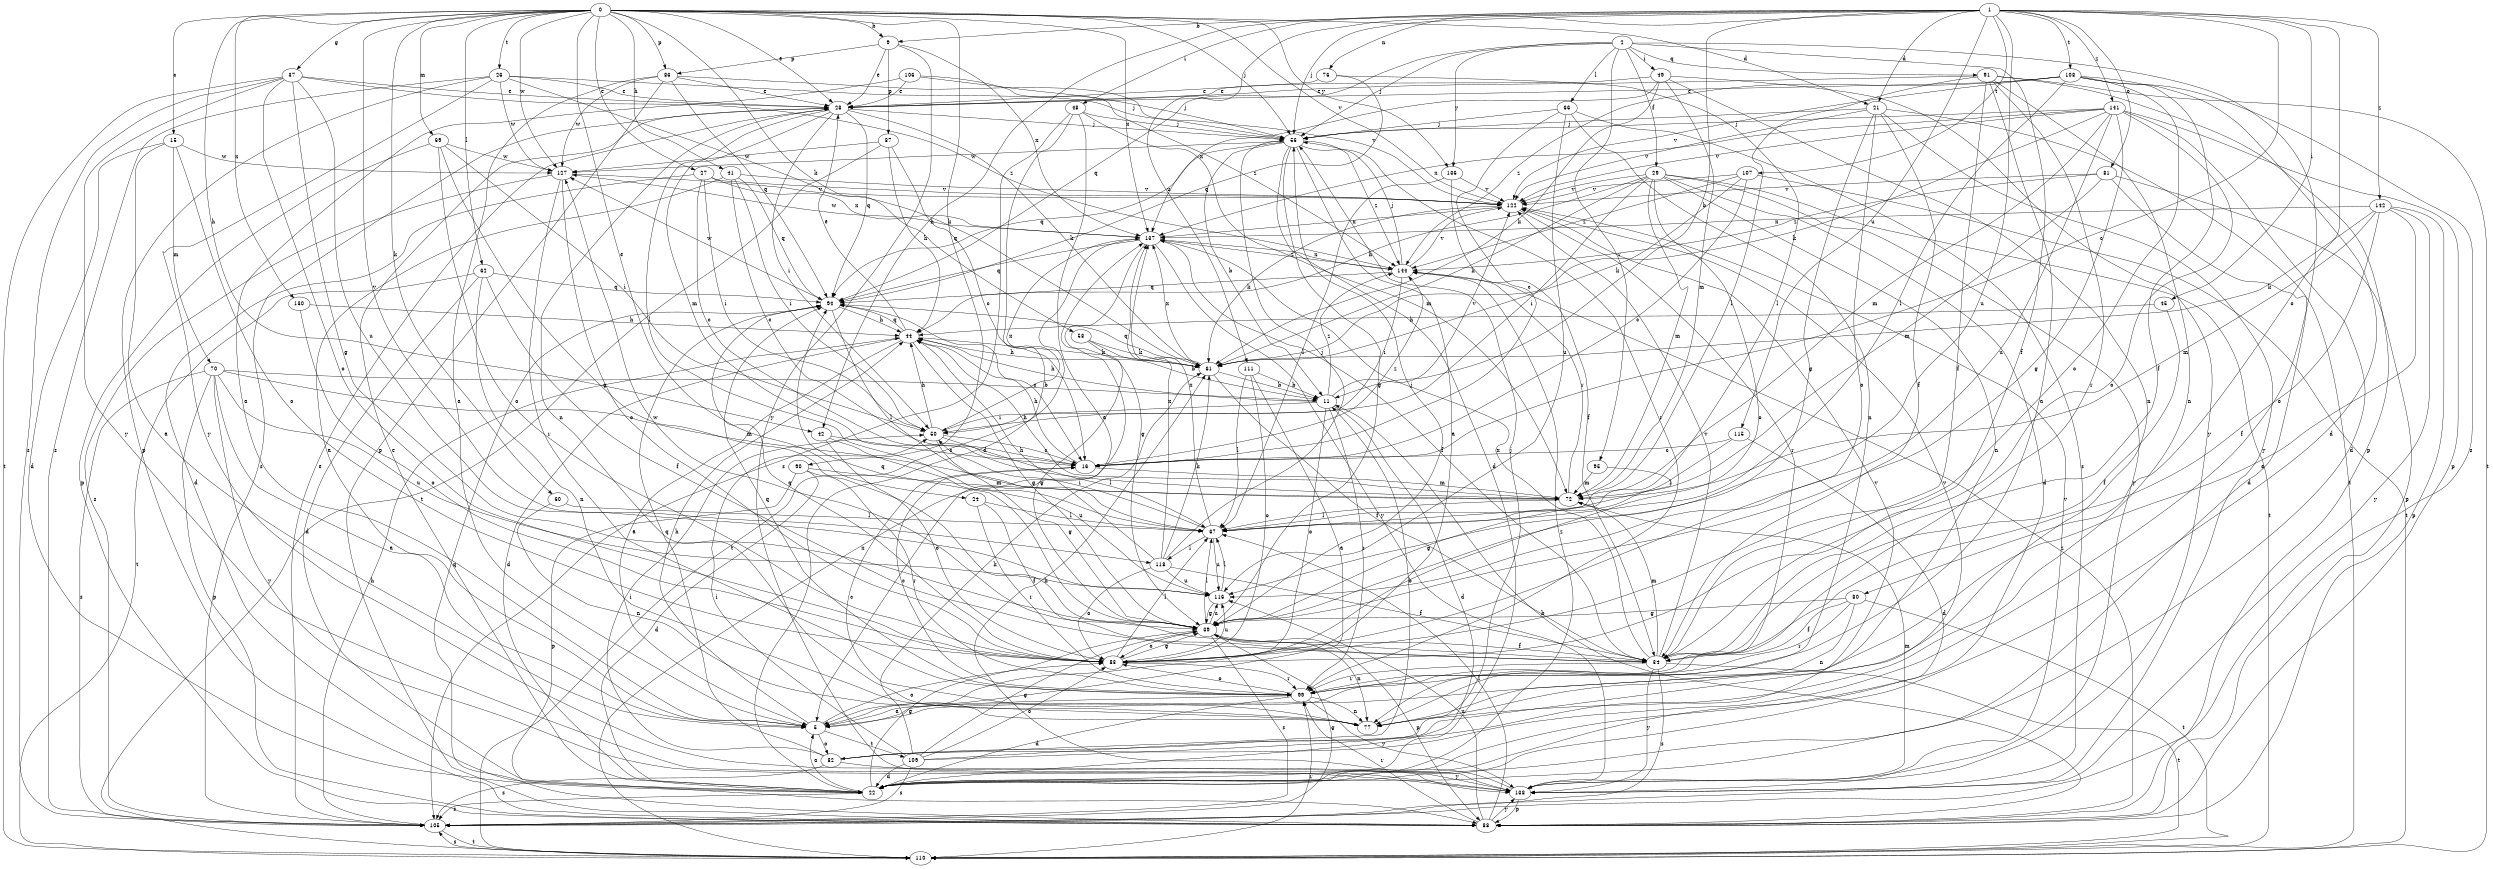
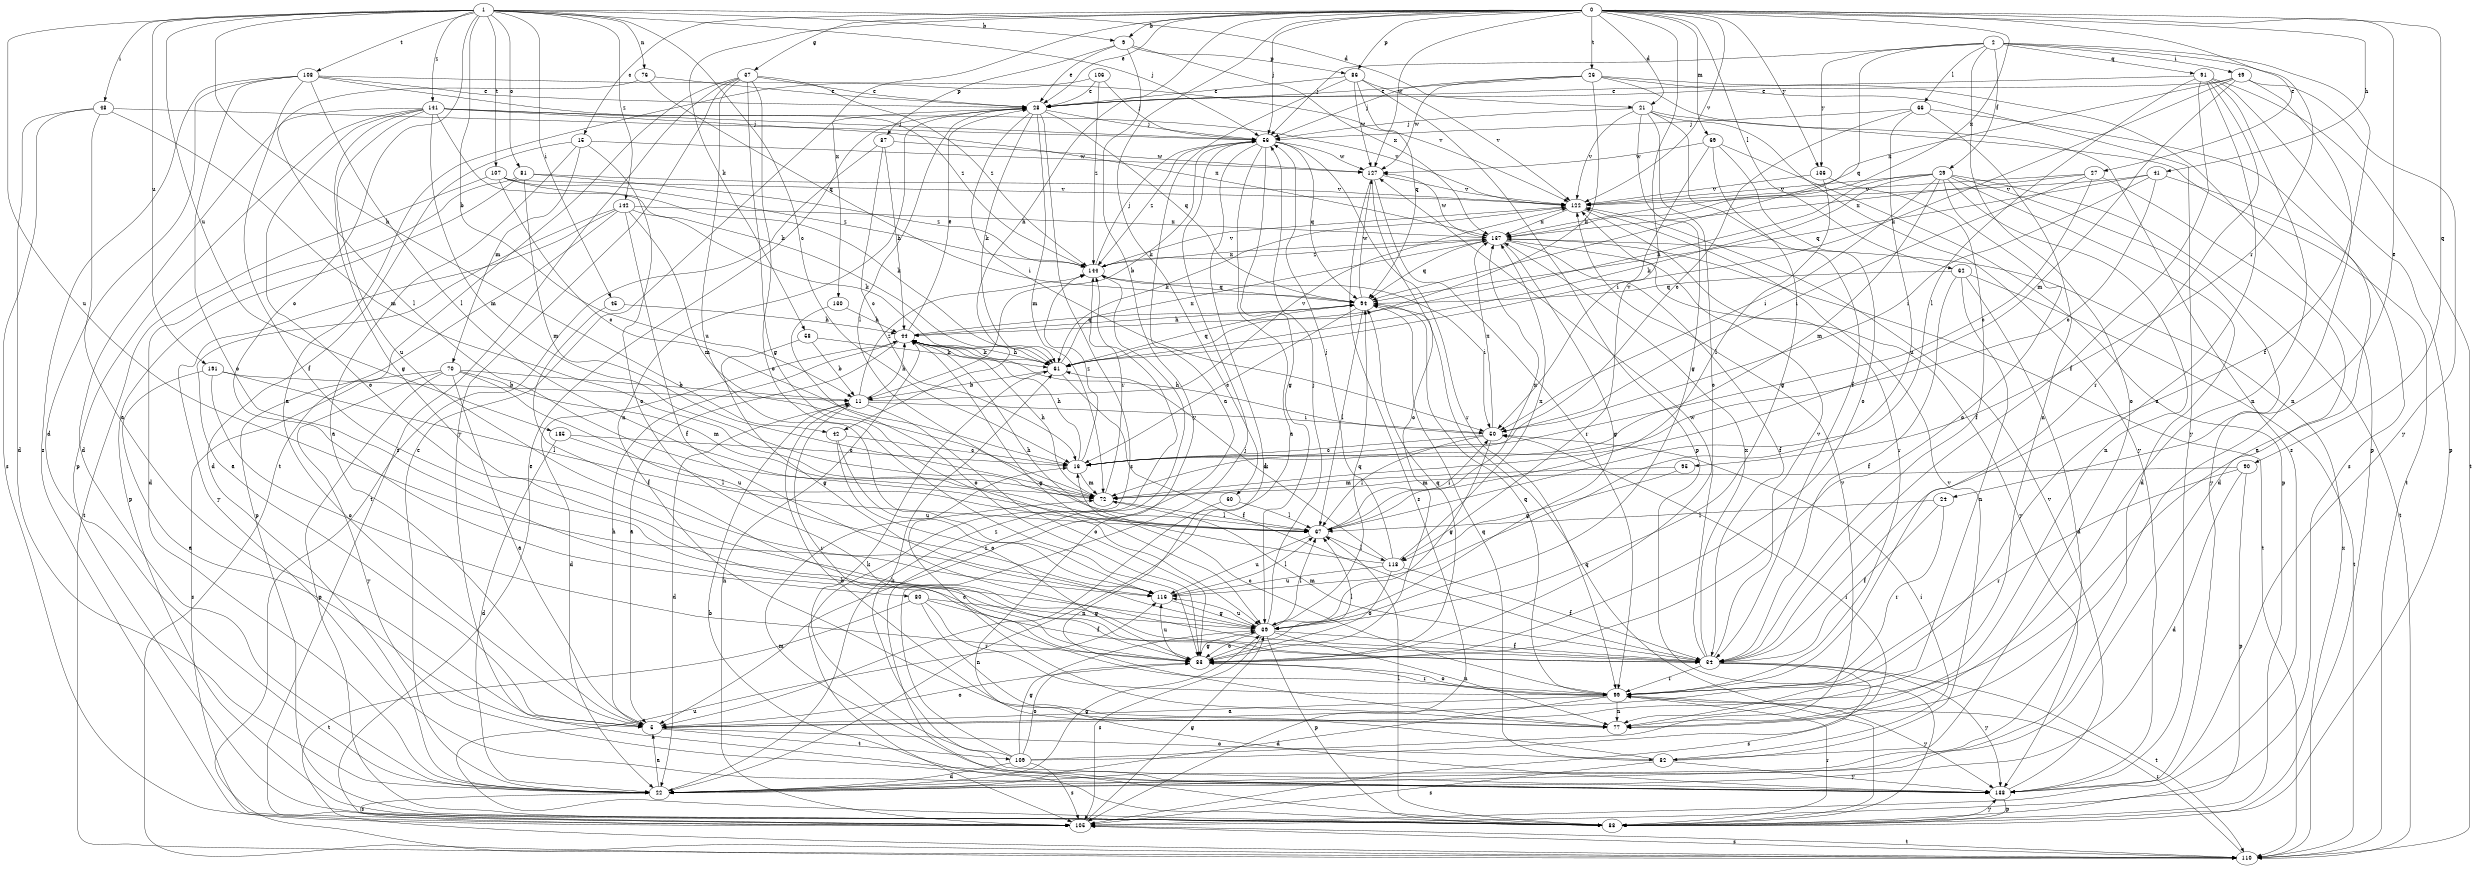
(1249, 369) -> (213, 369)
(1739, 434) -> (560, 434)
(1486, 527) -> (1532, 512)
